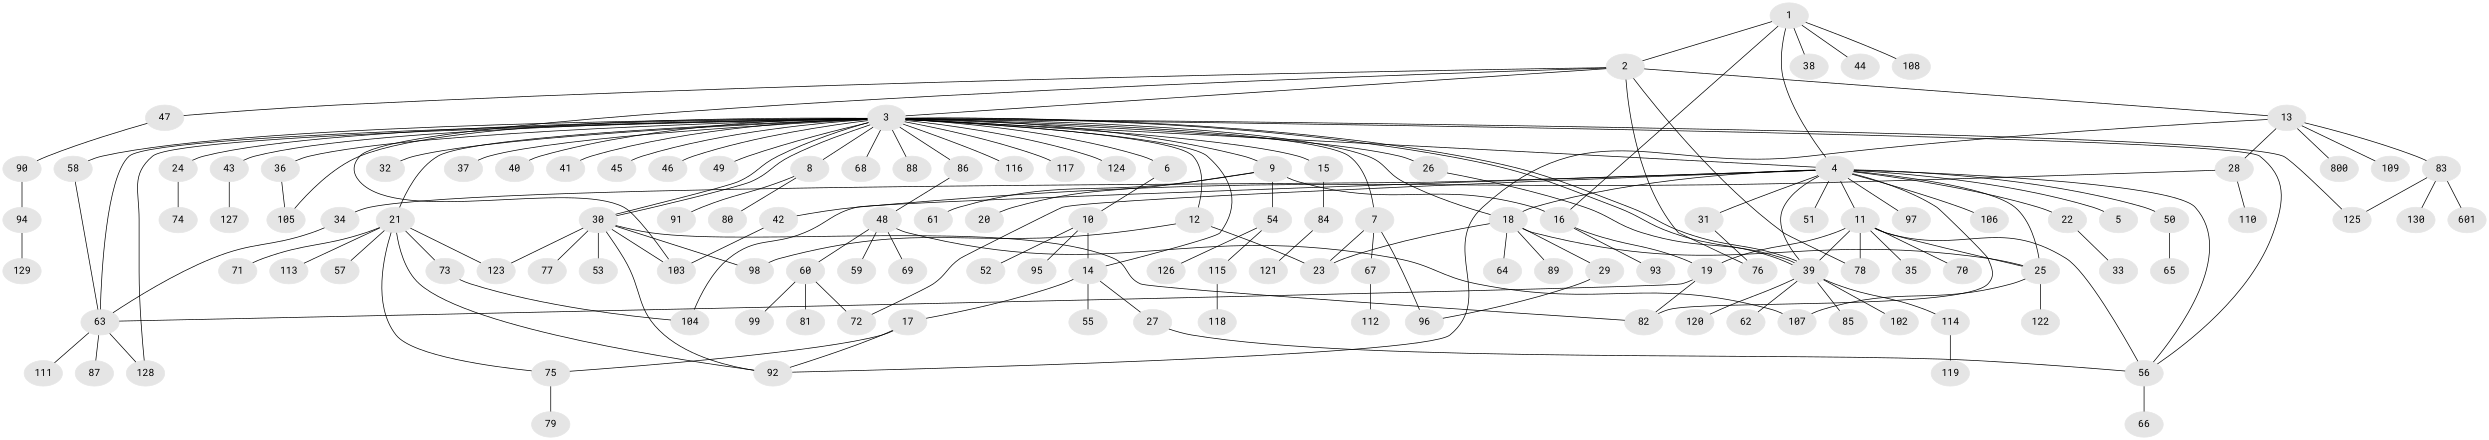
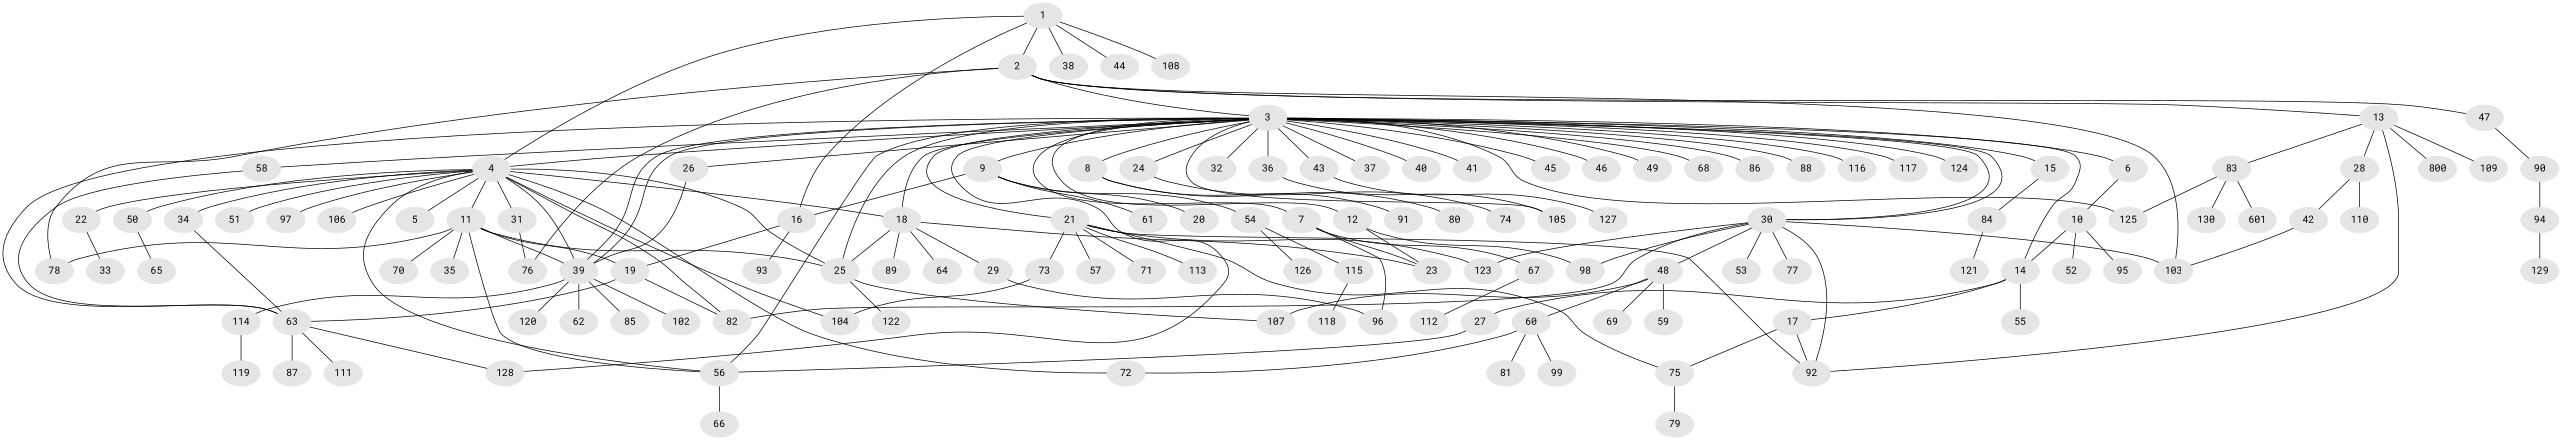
none -> (945, 141)
(923, 194) -> (1715, 246)
